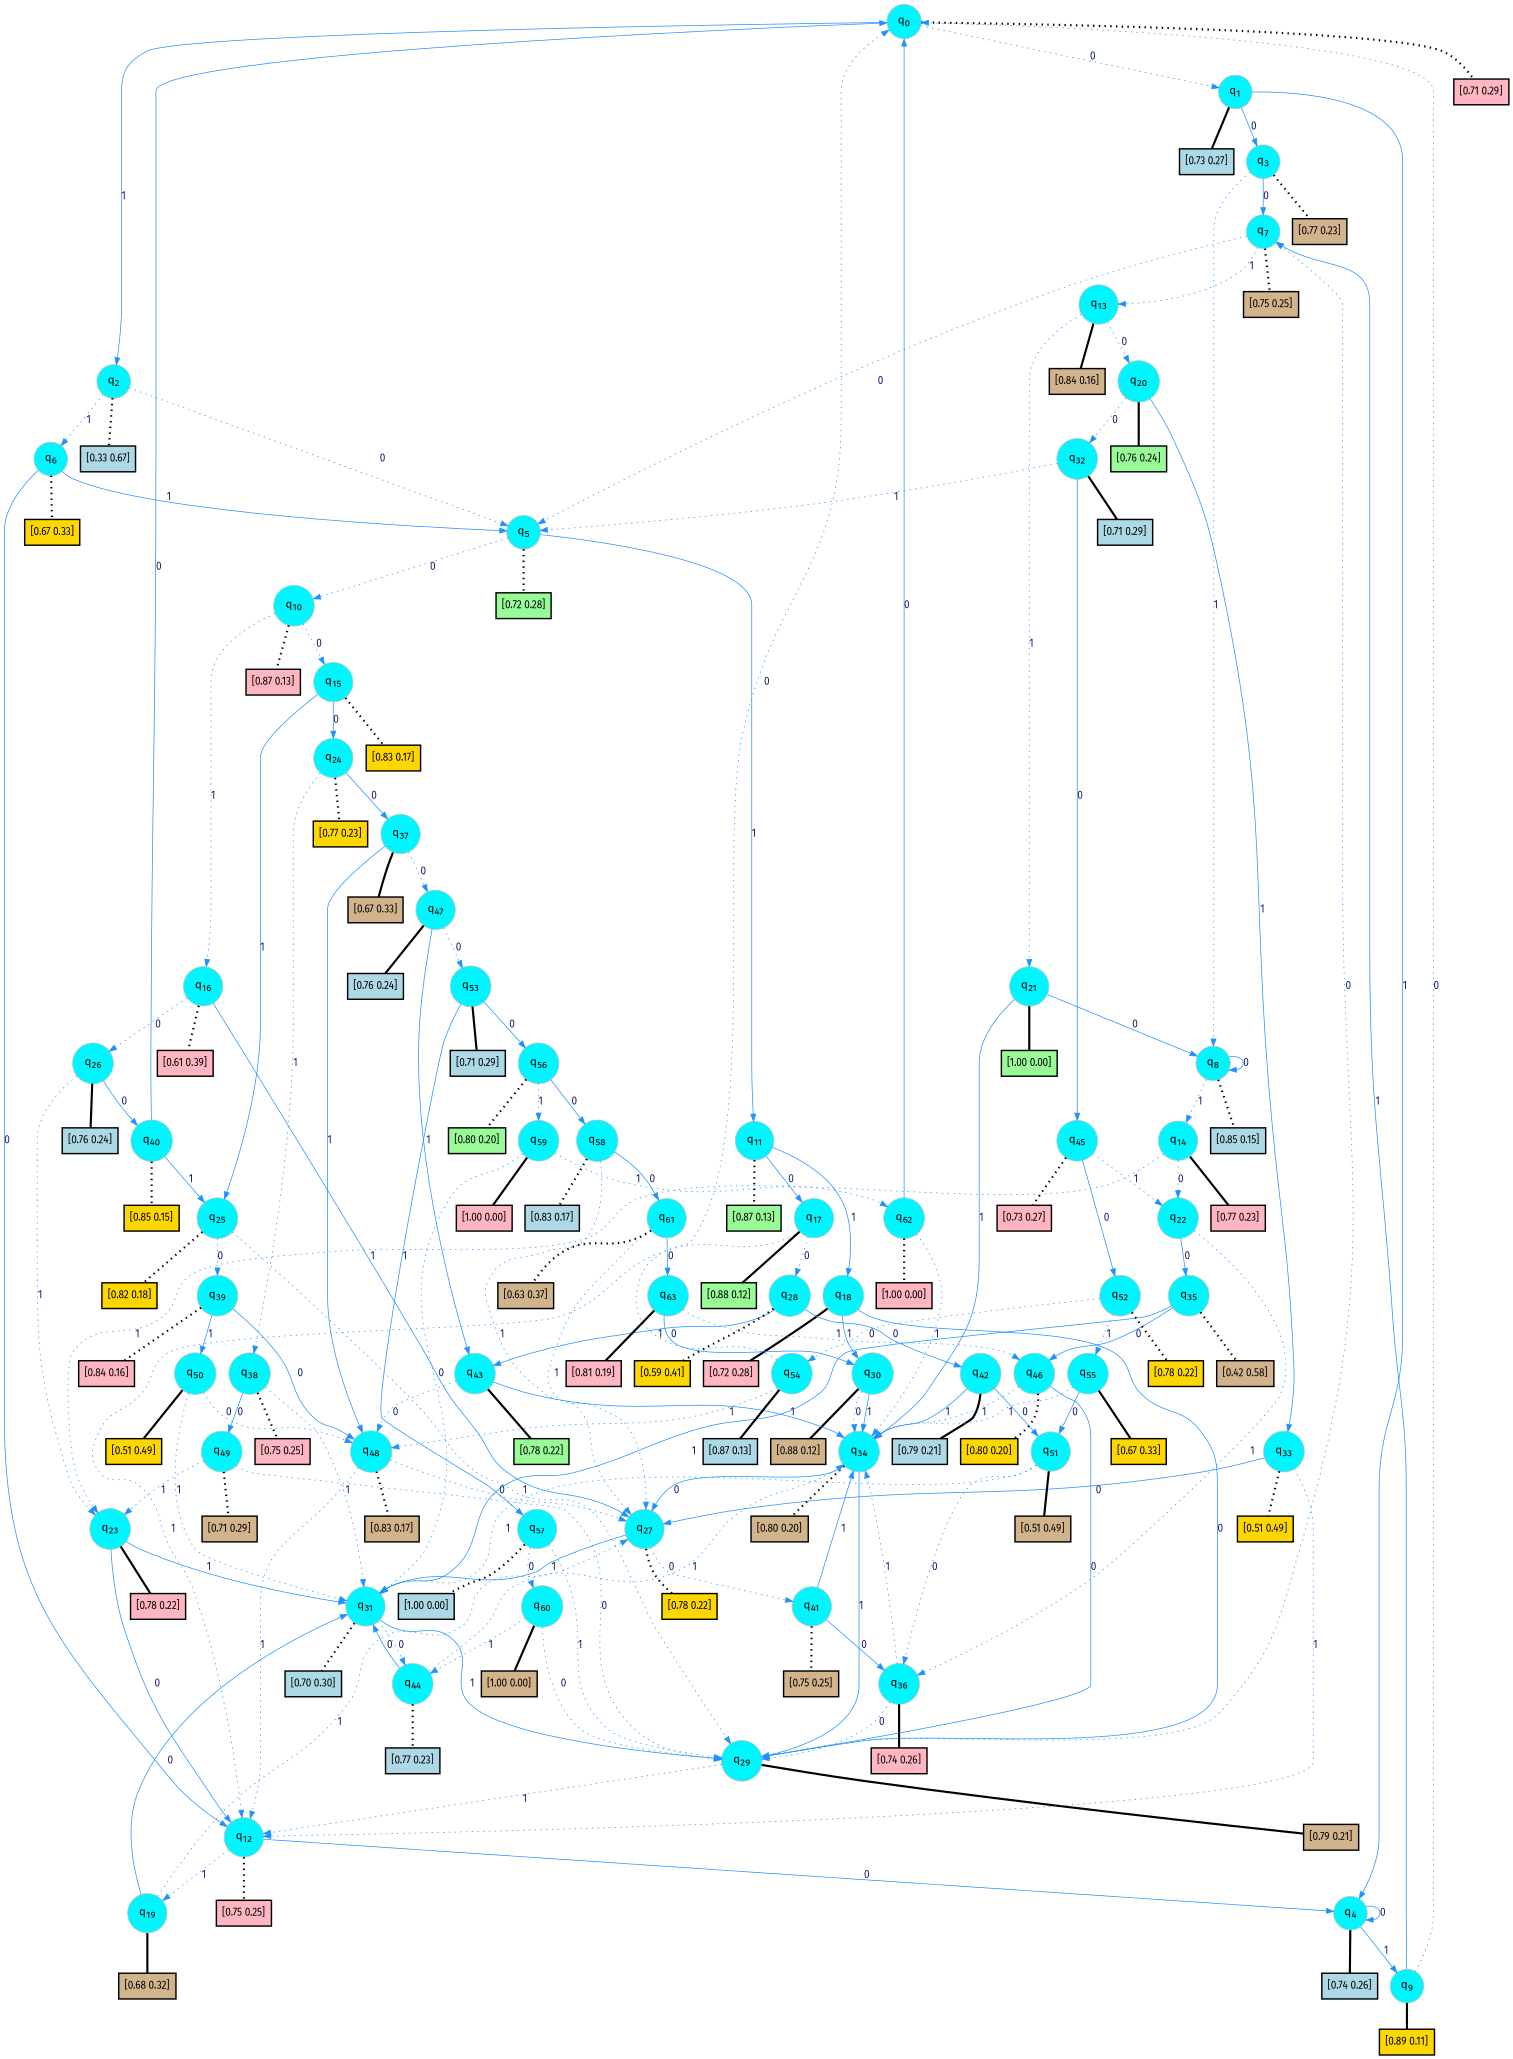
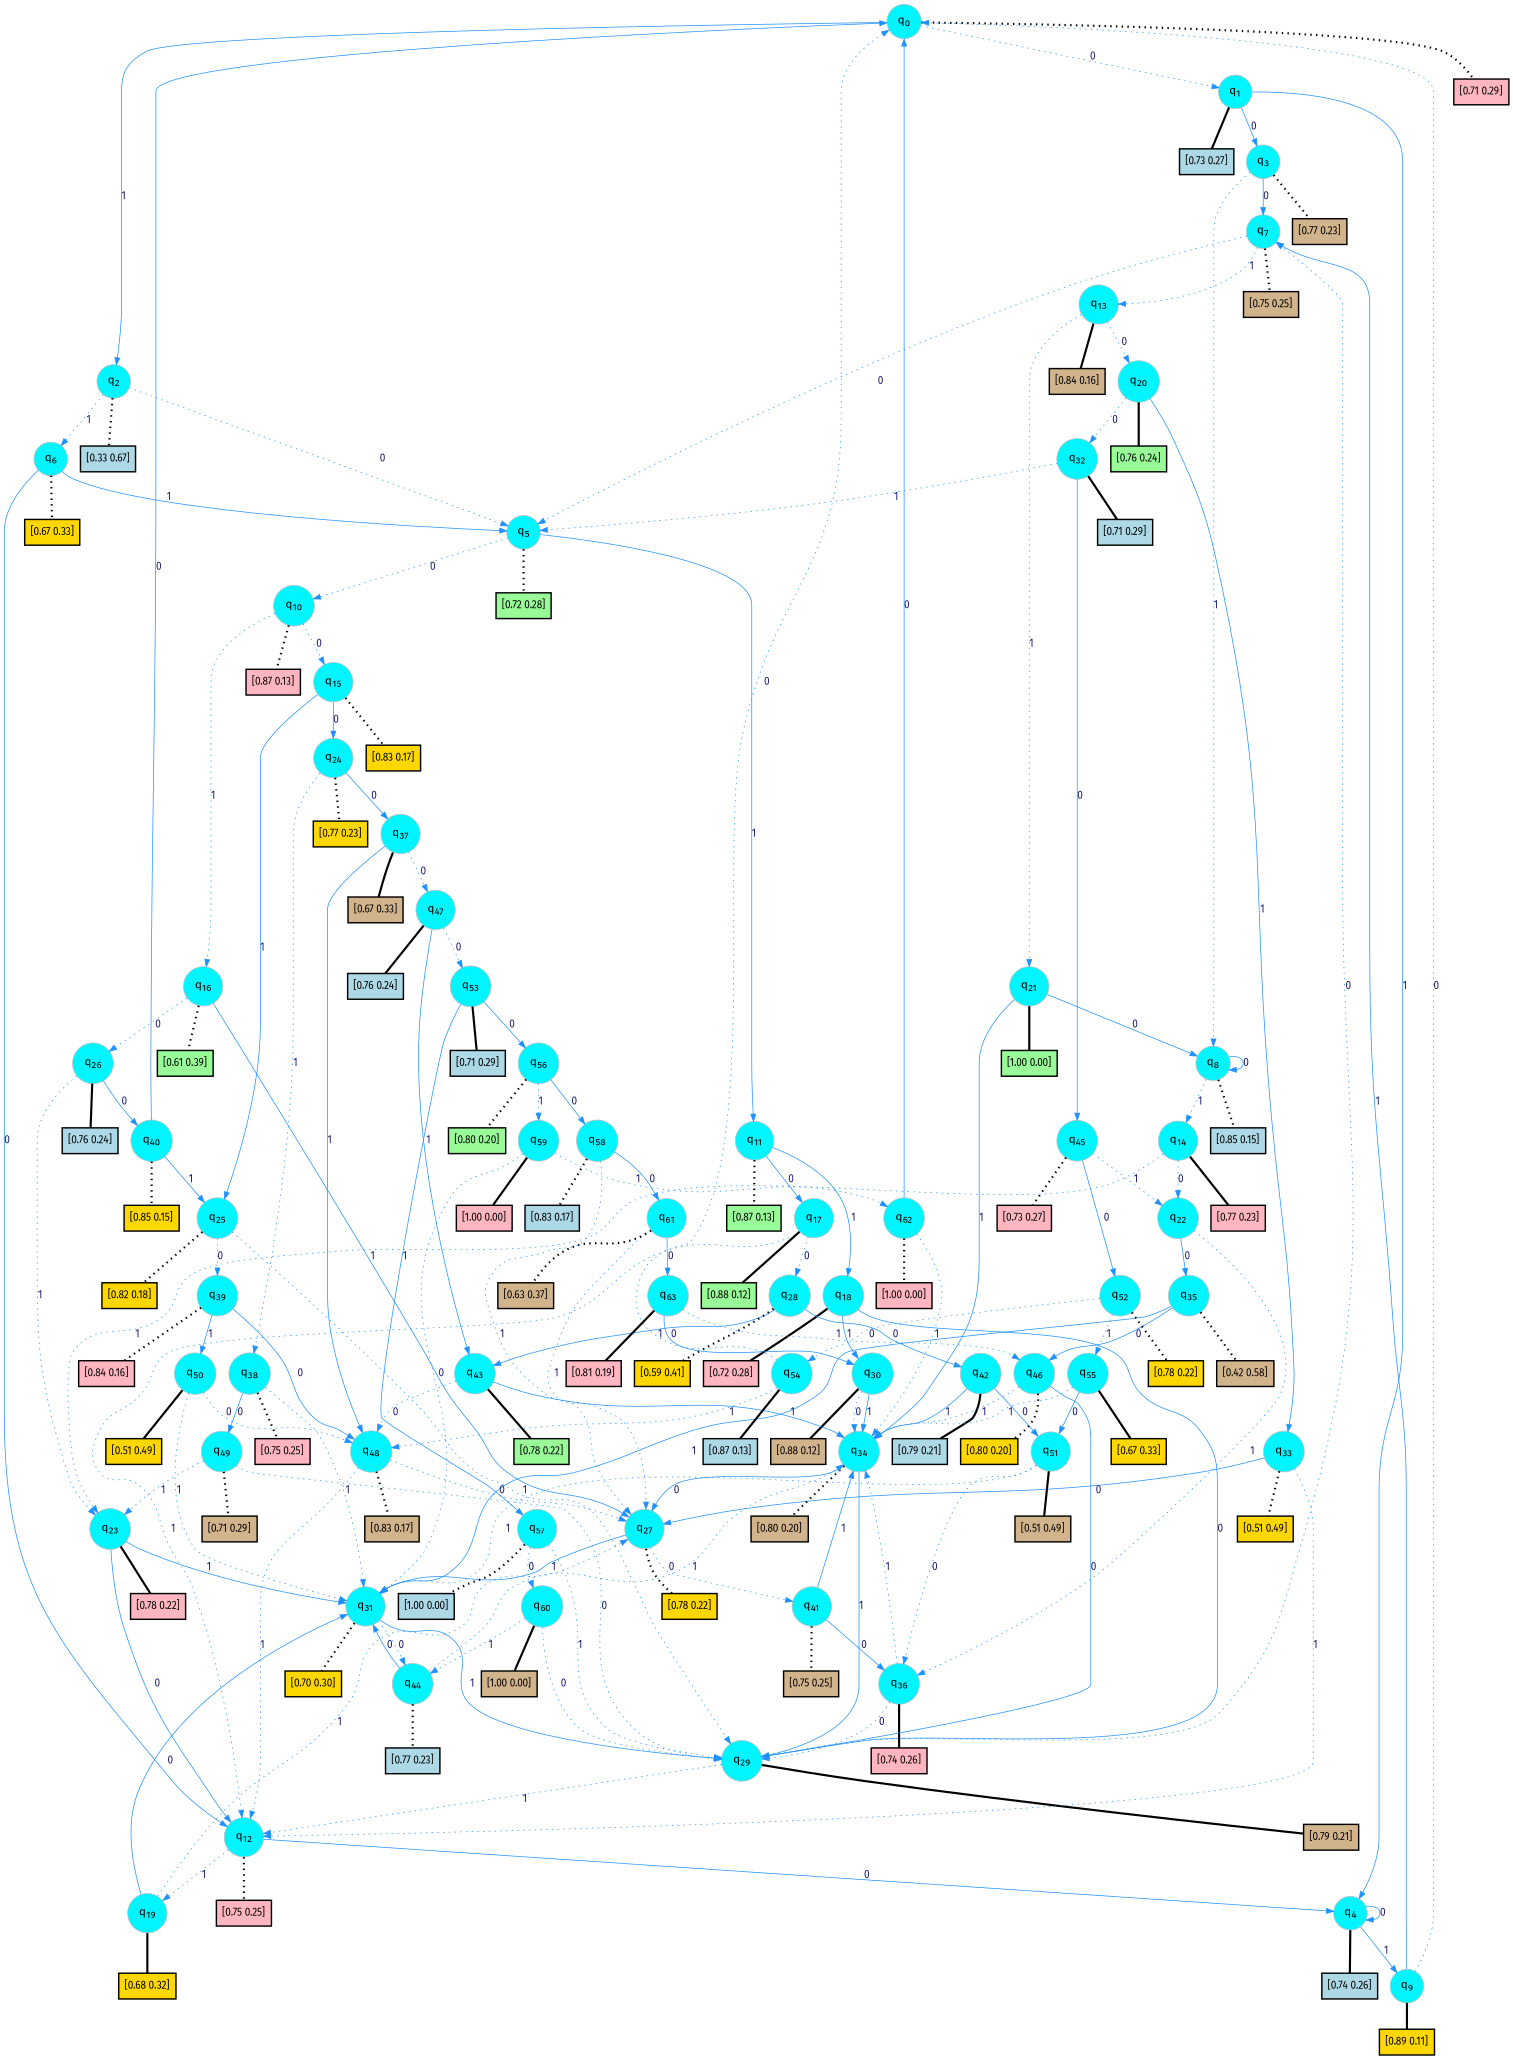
(185, 1063) -> (185, 1063)
(313, 1684) -> (313, 1684)
(147, 1986) -> (147, 1986)
